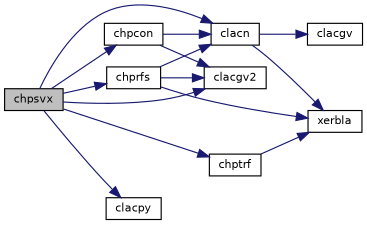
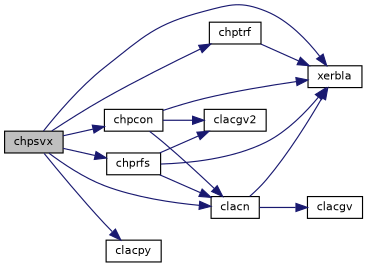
none -> (229, 93)
(129, 103) -> (171, 22)
